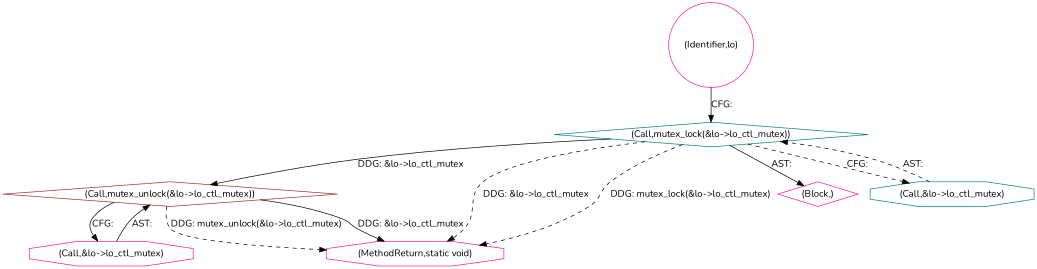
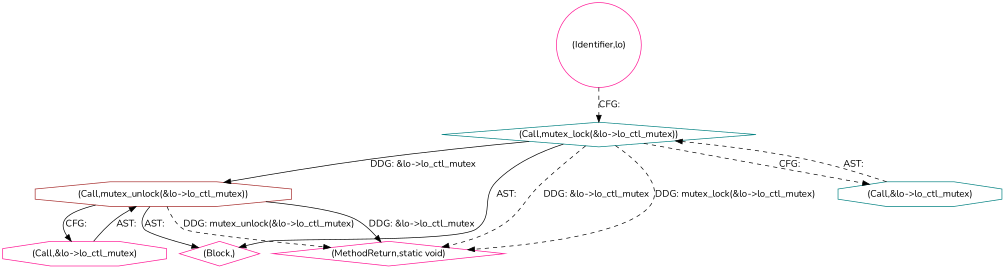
(711, 101) -> (599, 101)
(170, 194) -> (163, 194)
none -> (156, 235)
(415, 254) -> (389, 254)
